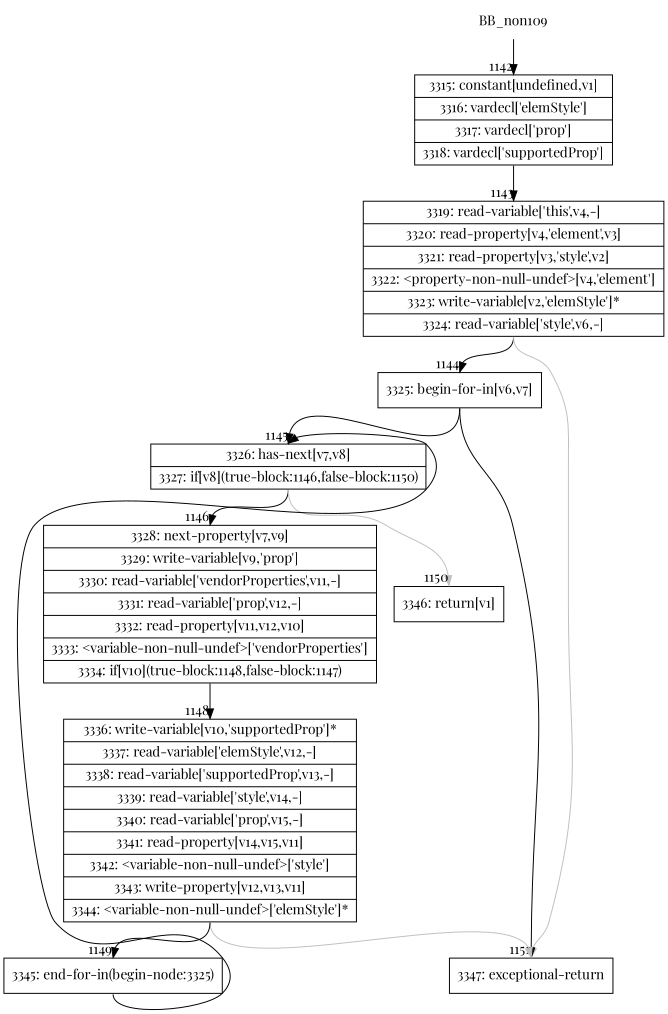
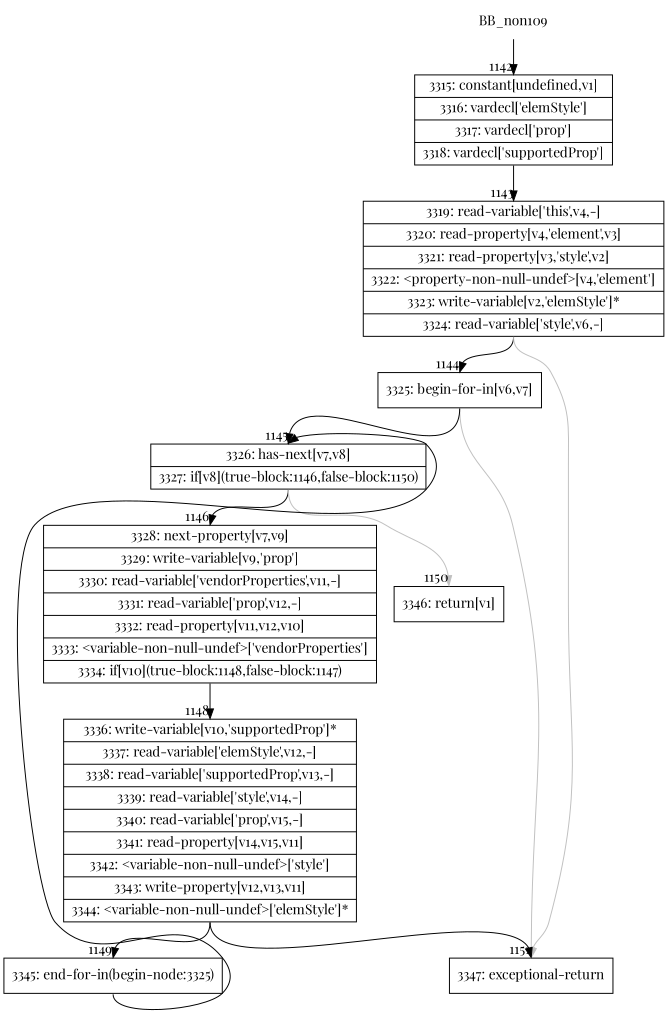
(536, 670) -> (536, 670)
(366, 941) -> (366, 941)
